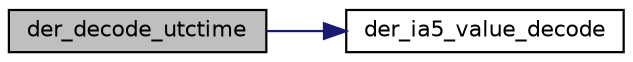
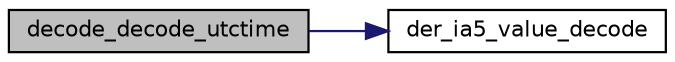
(138, 31) -> (159, 31)
